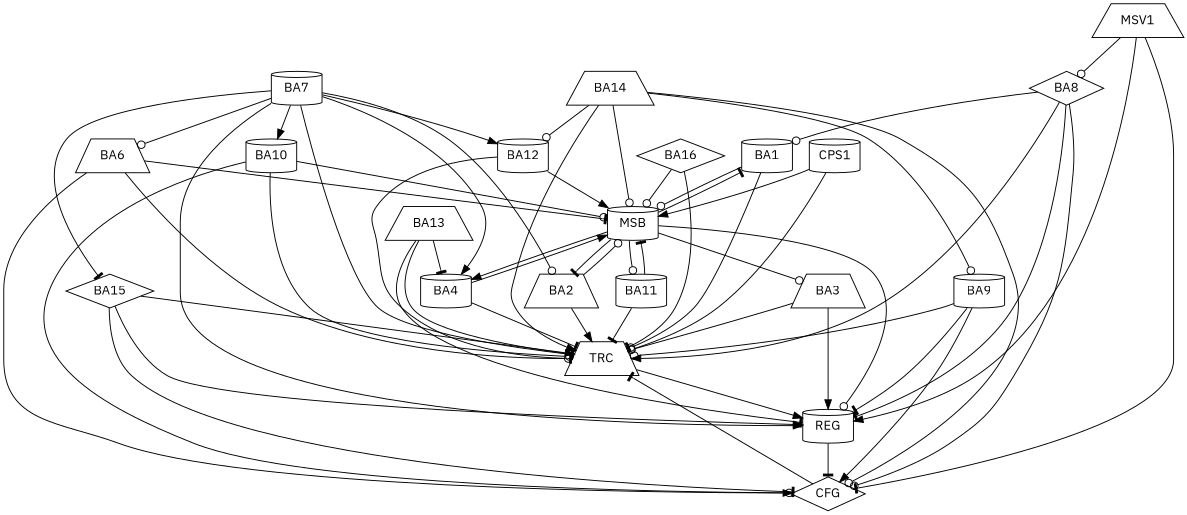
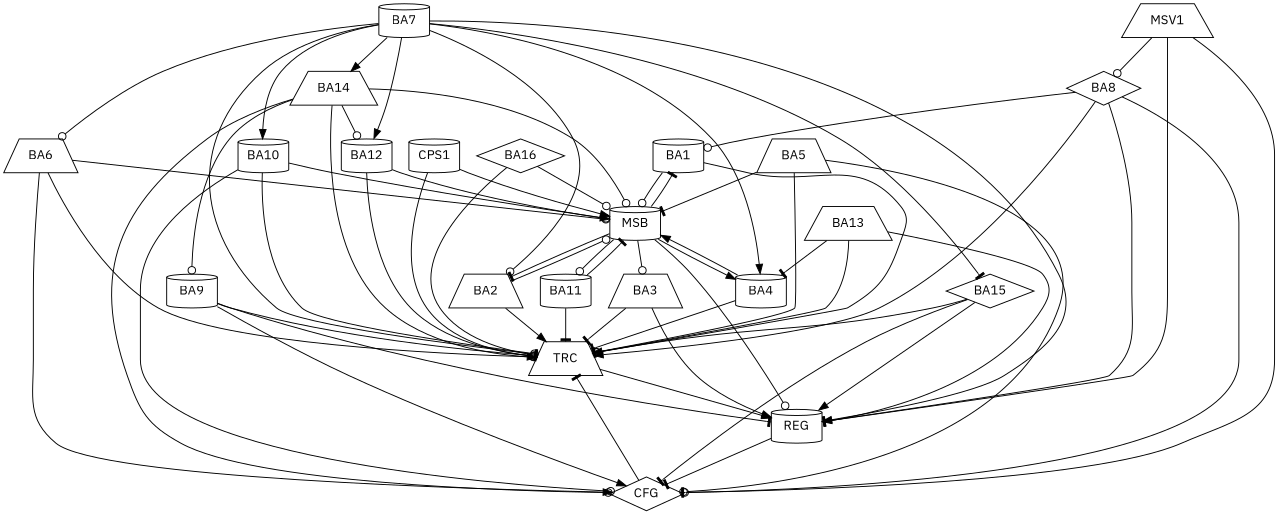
none -> (373, 51)
none -> (794, 156)
(373, 190) -> (324, 188)
(714, 326) -> (607, 323)
